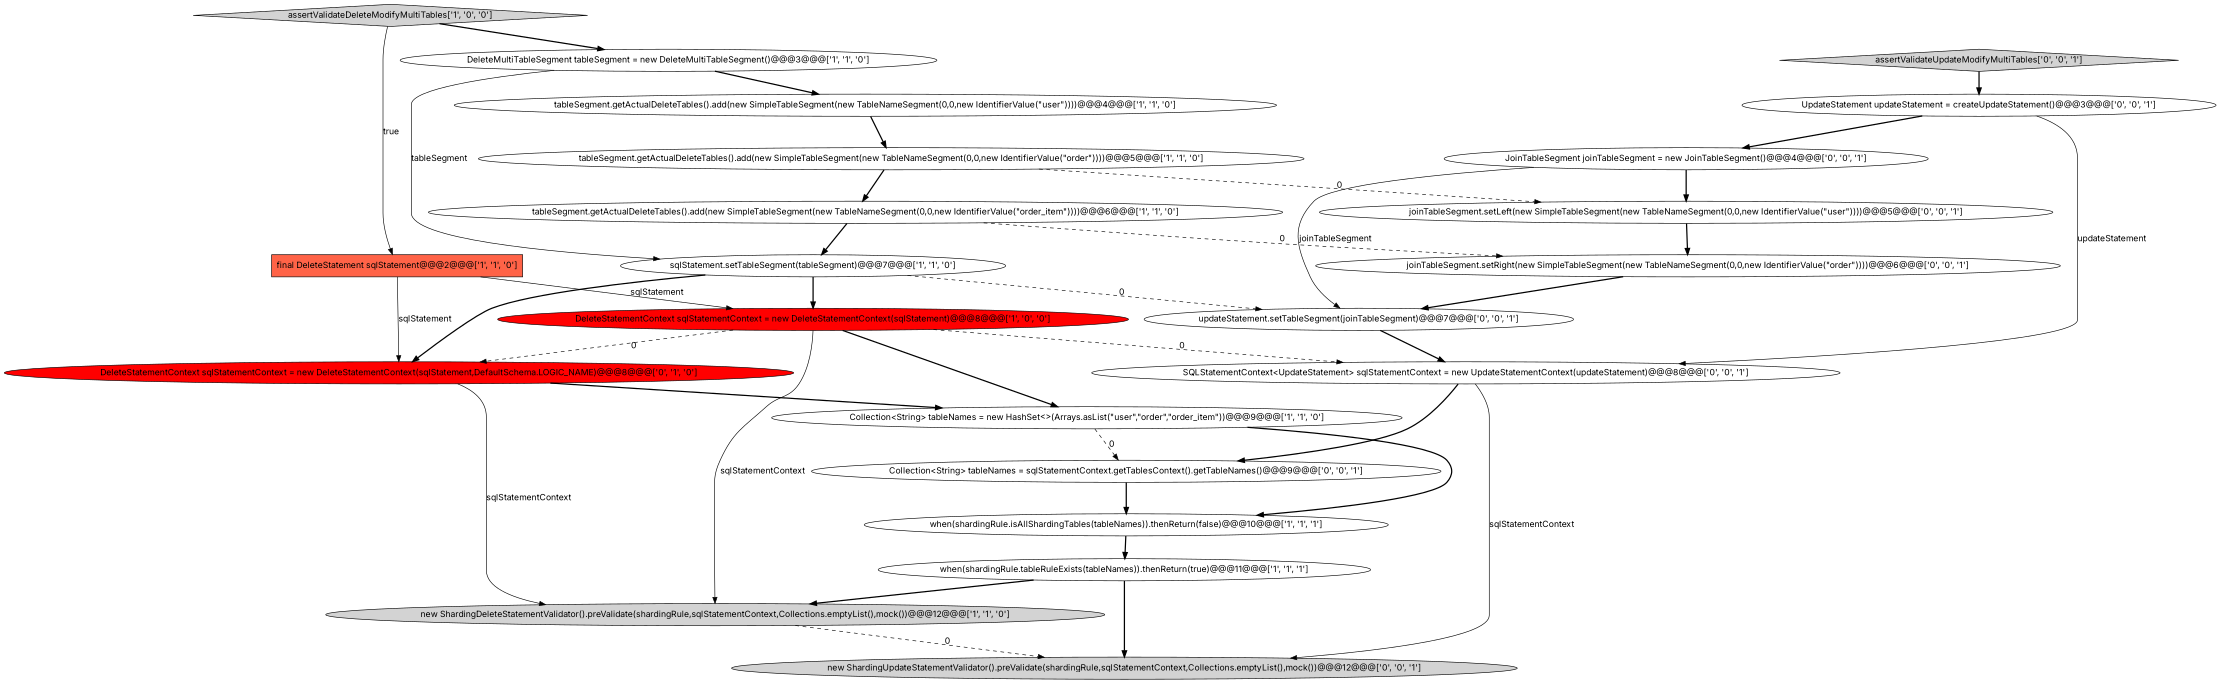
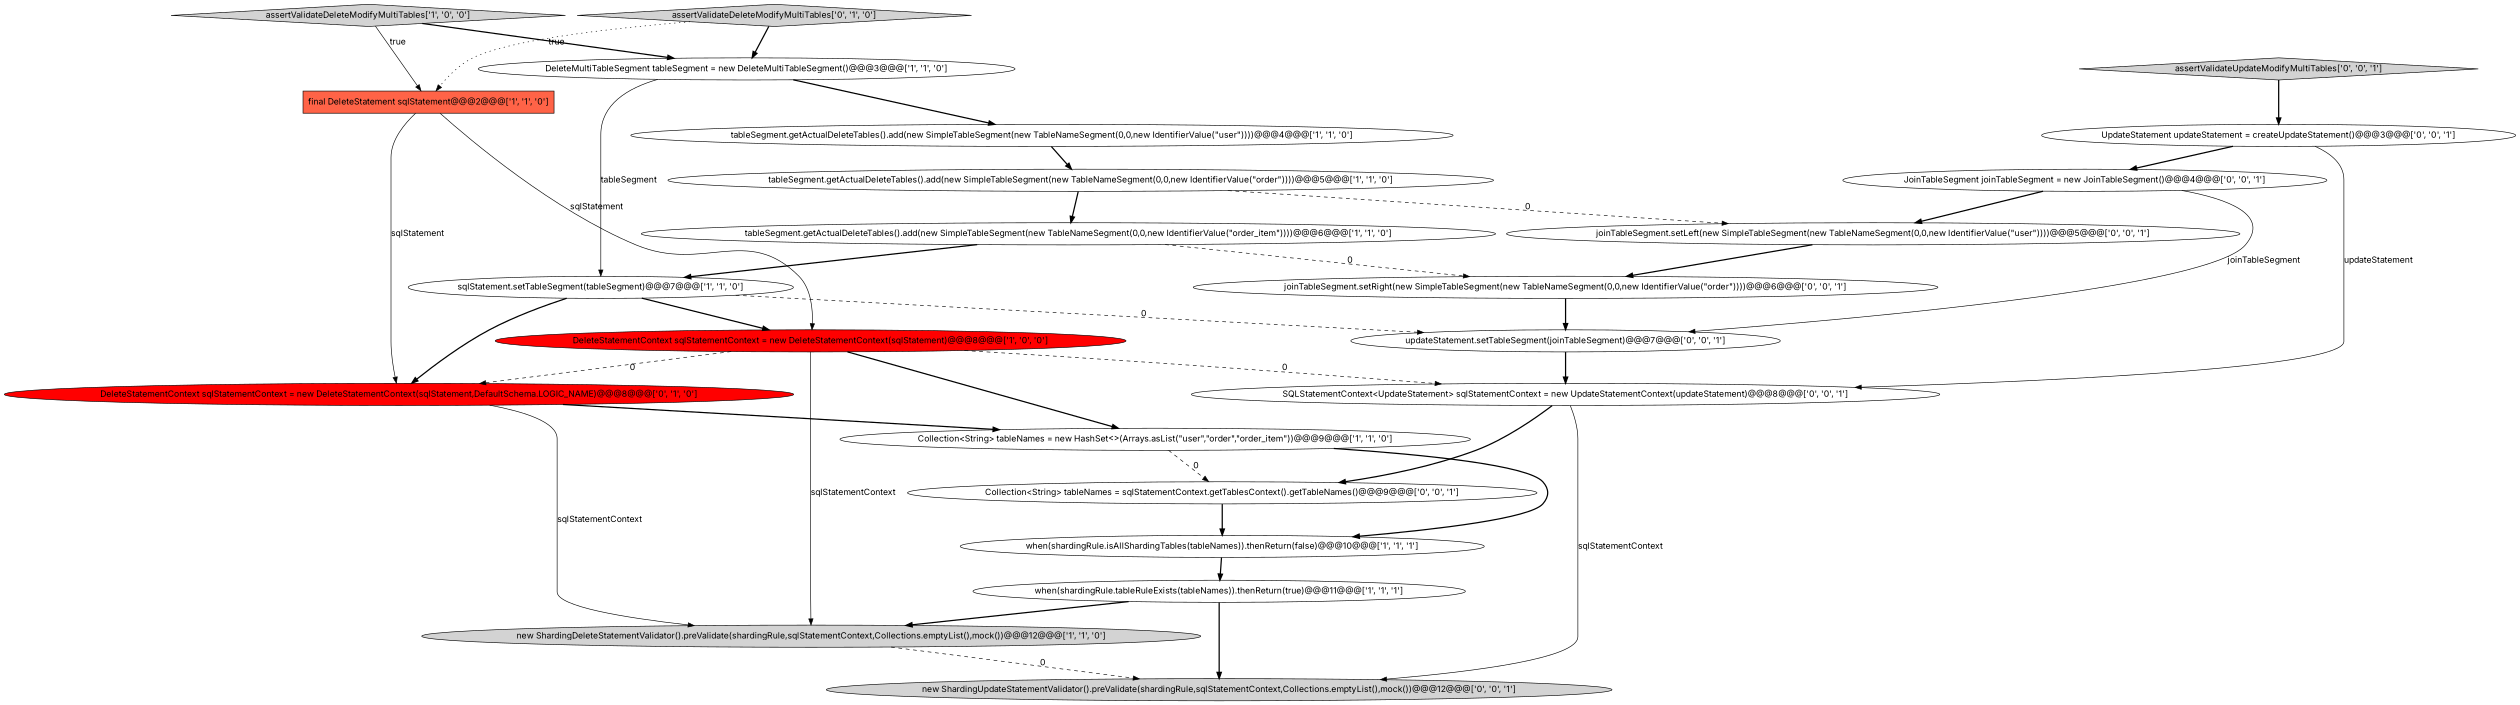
none -> (774, 15)
